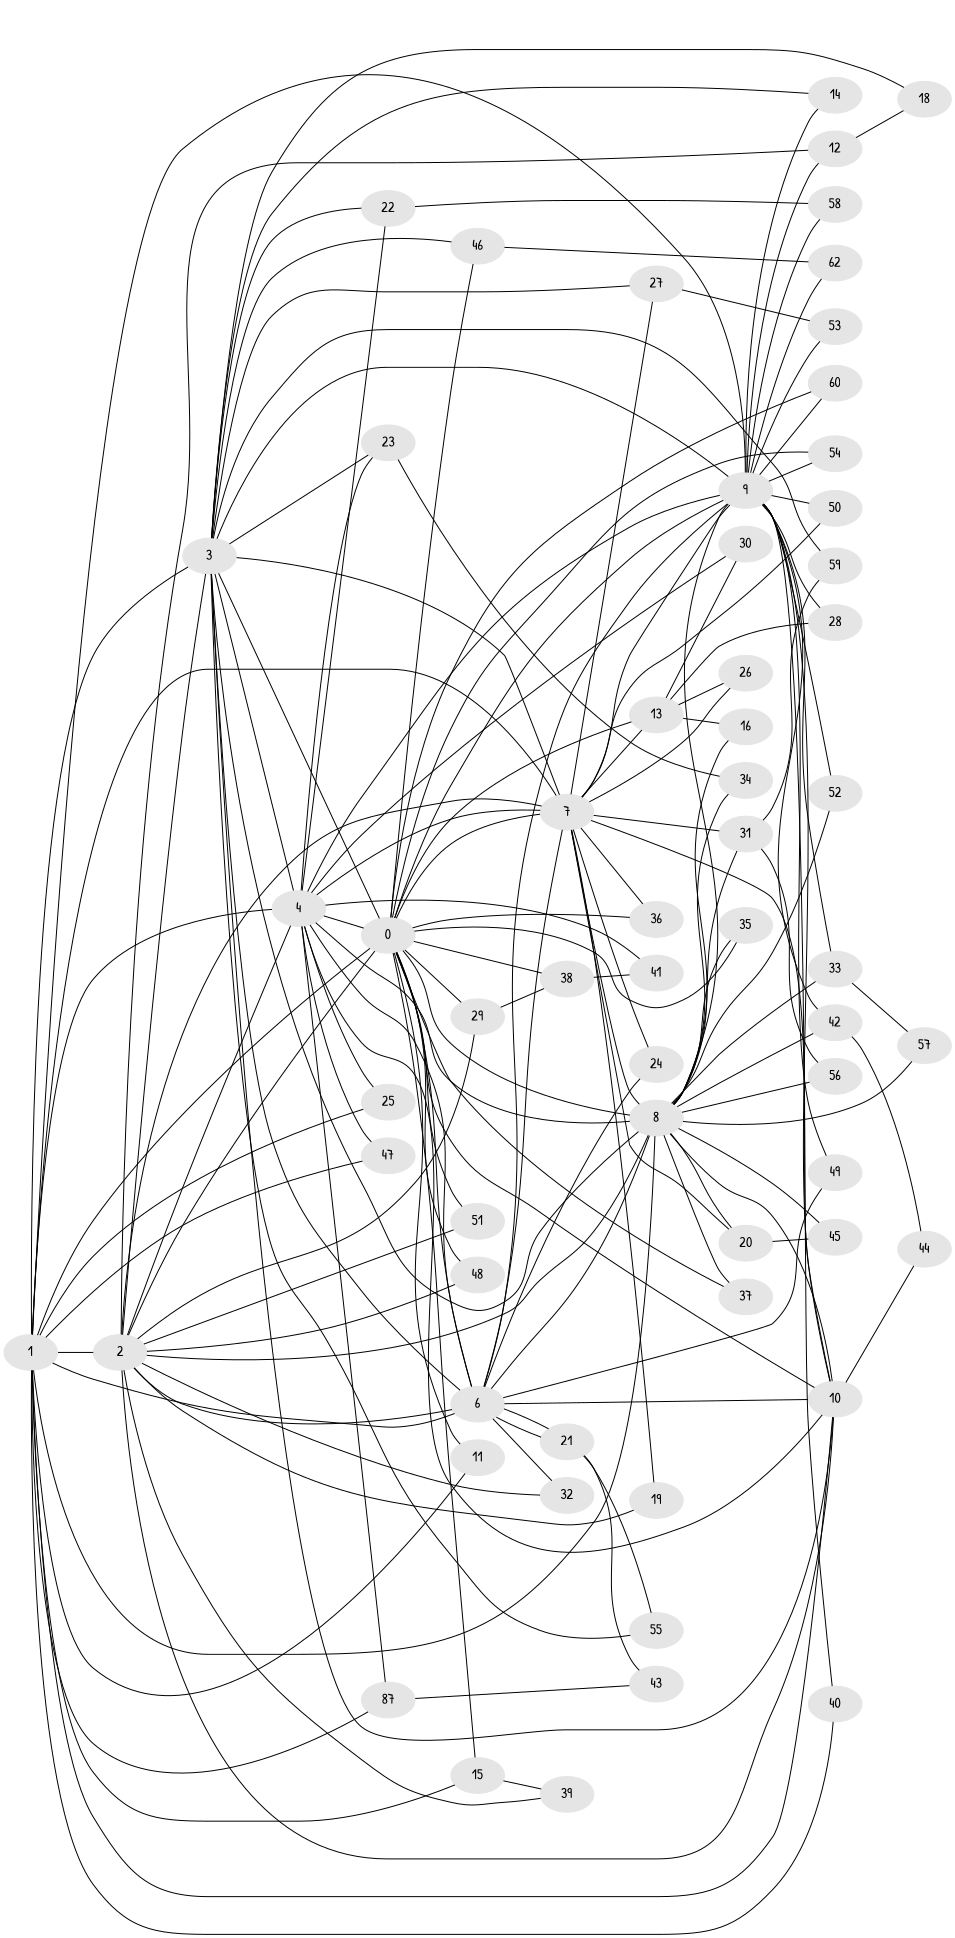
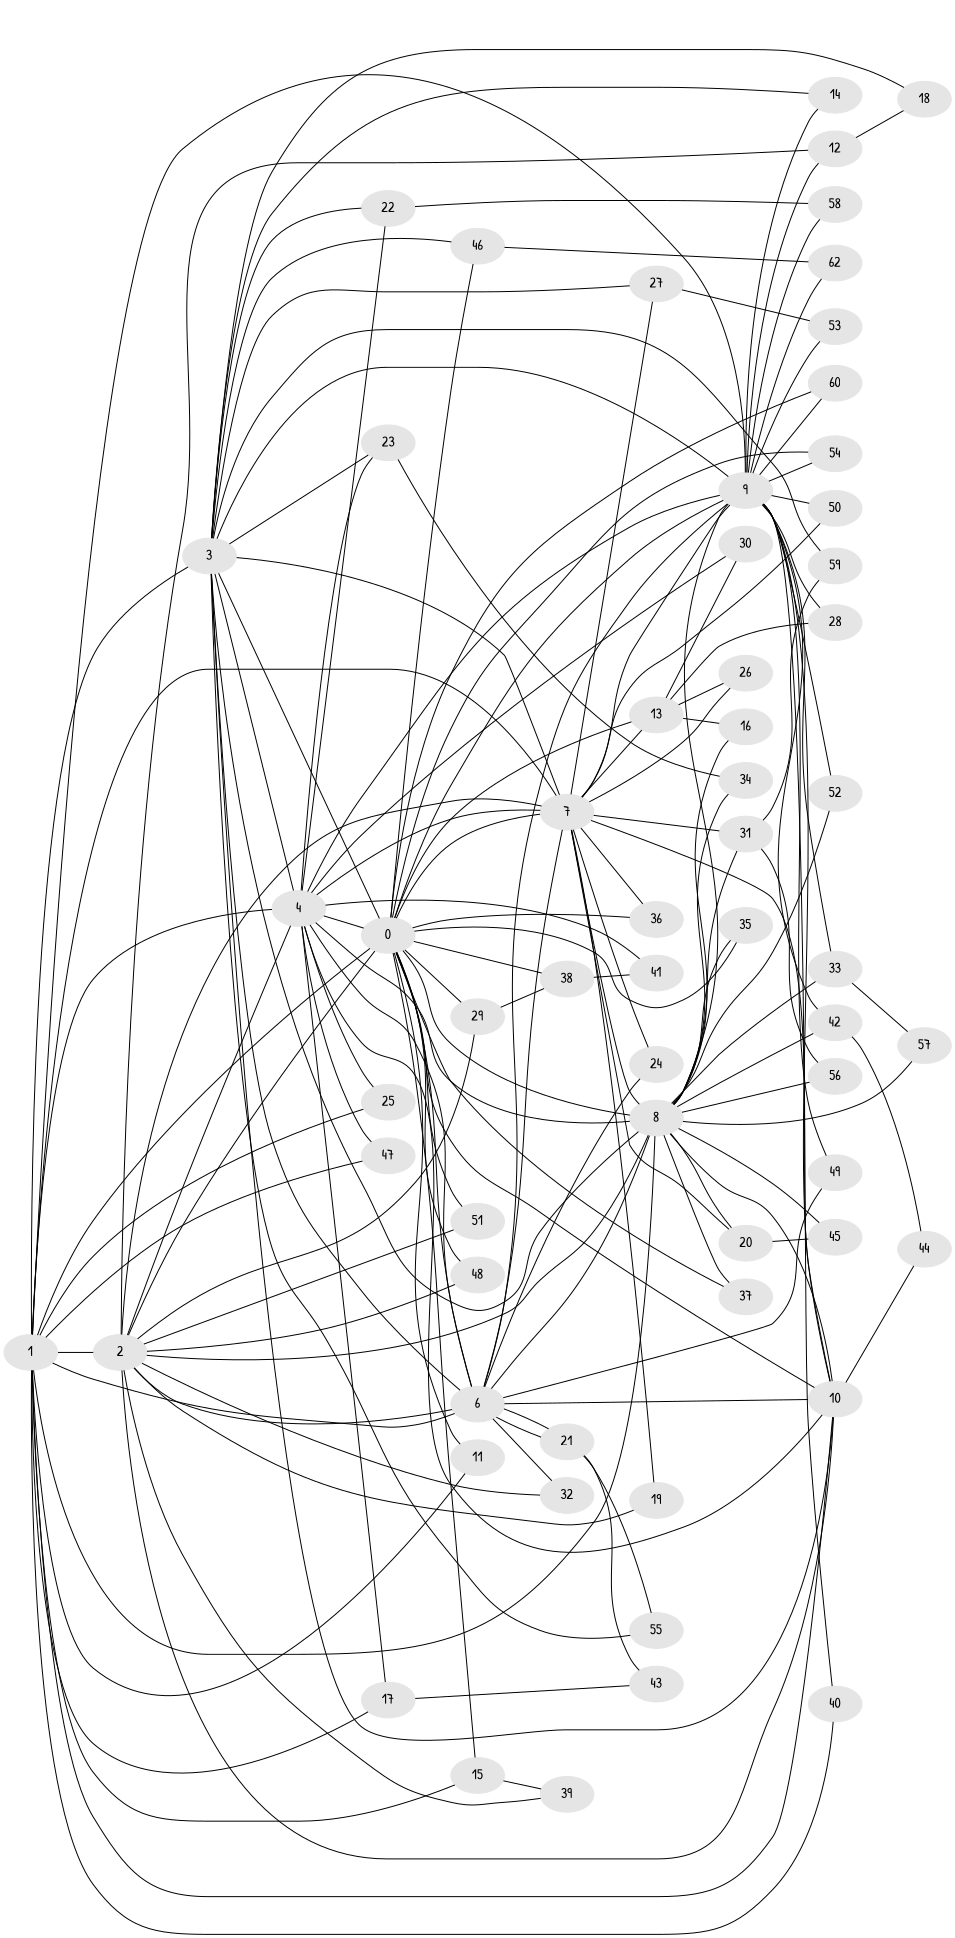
(158, 954) -> none
(388, 1700) -> (388, 1700)
